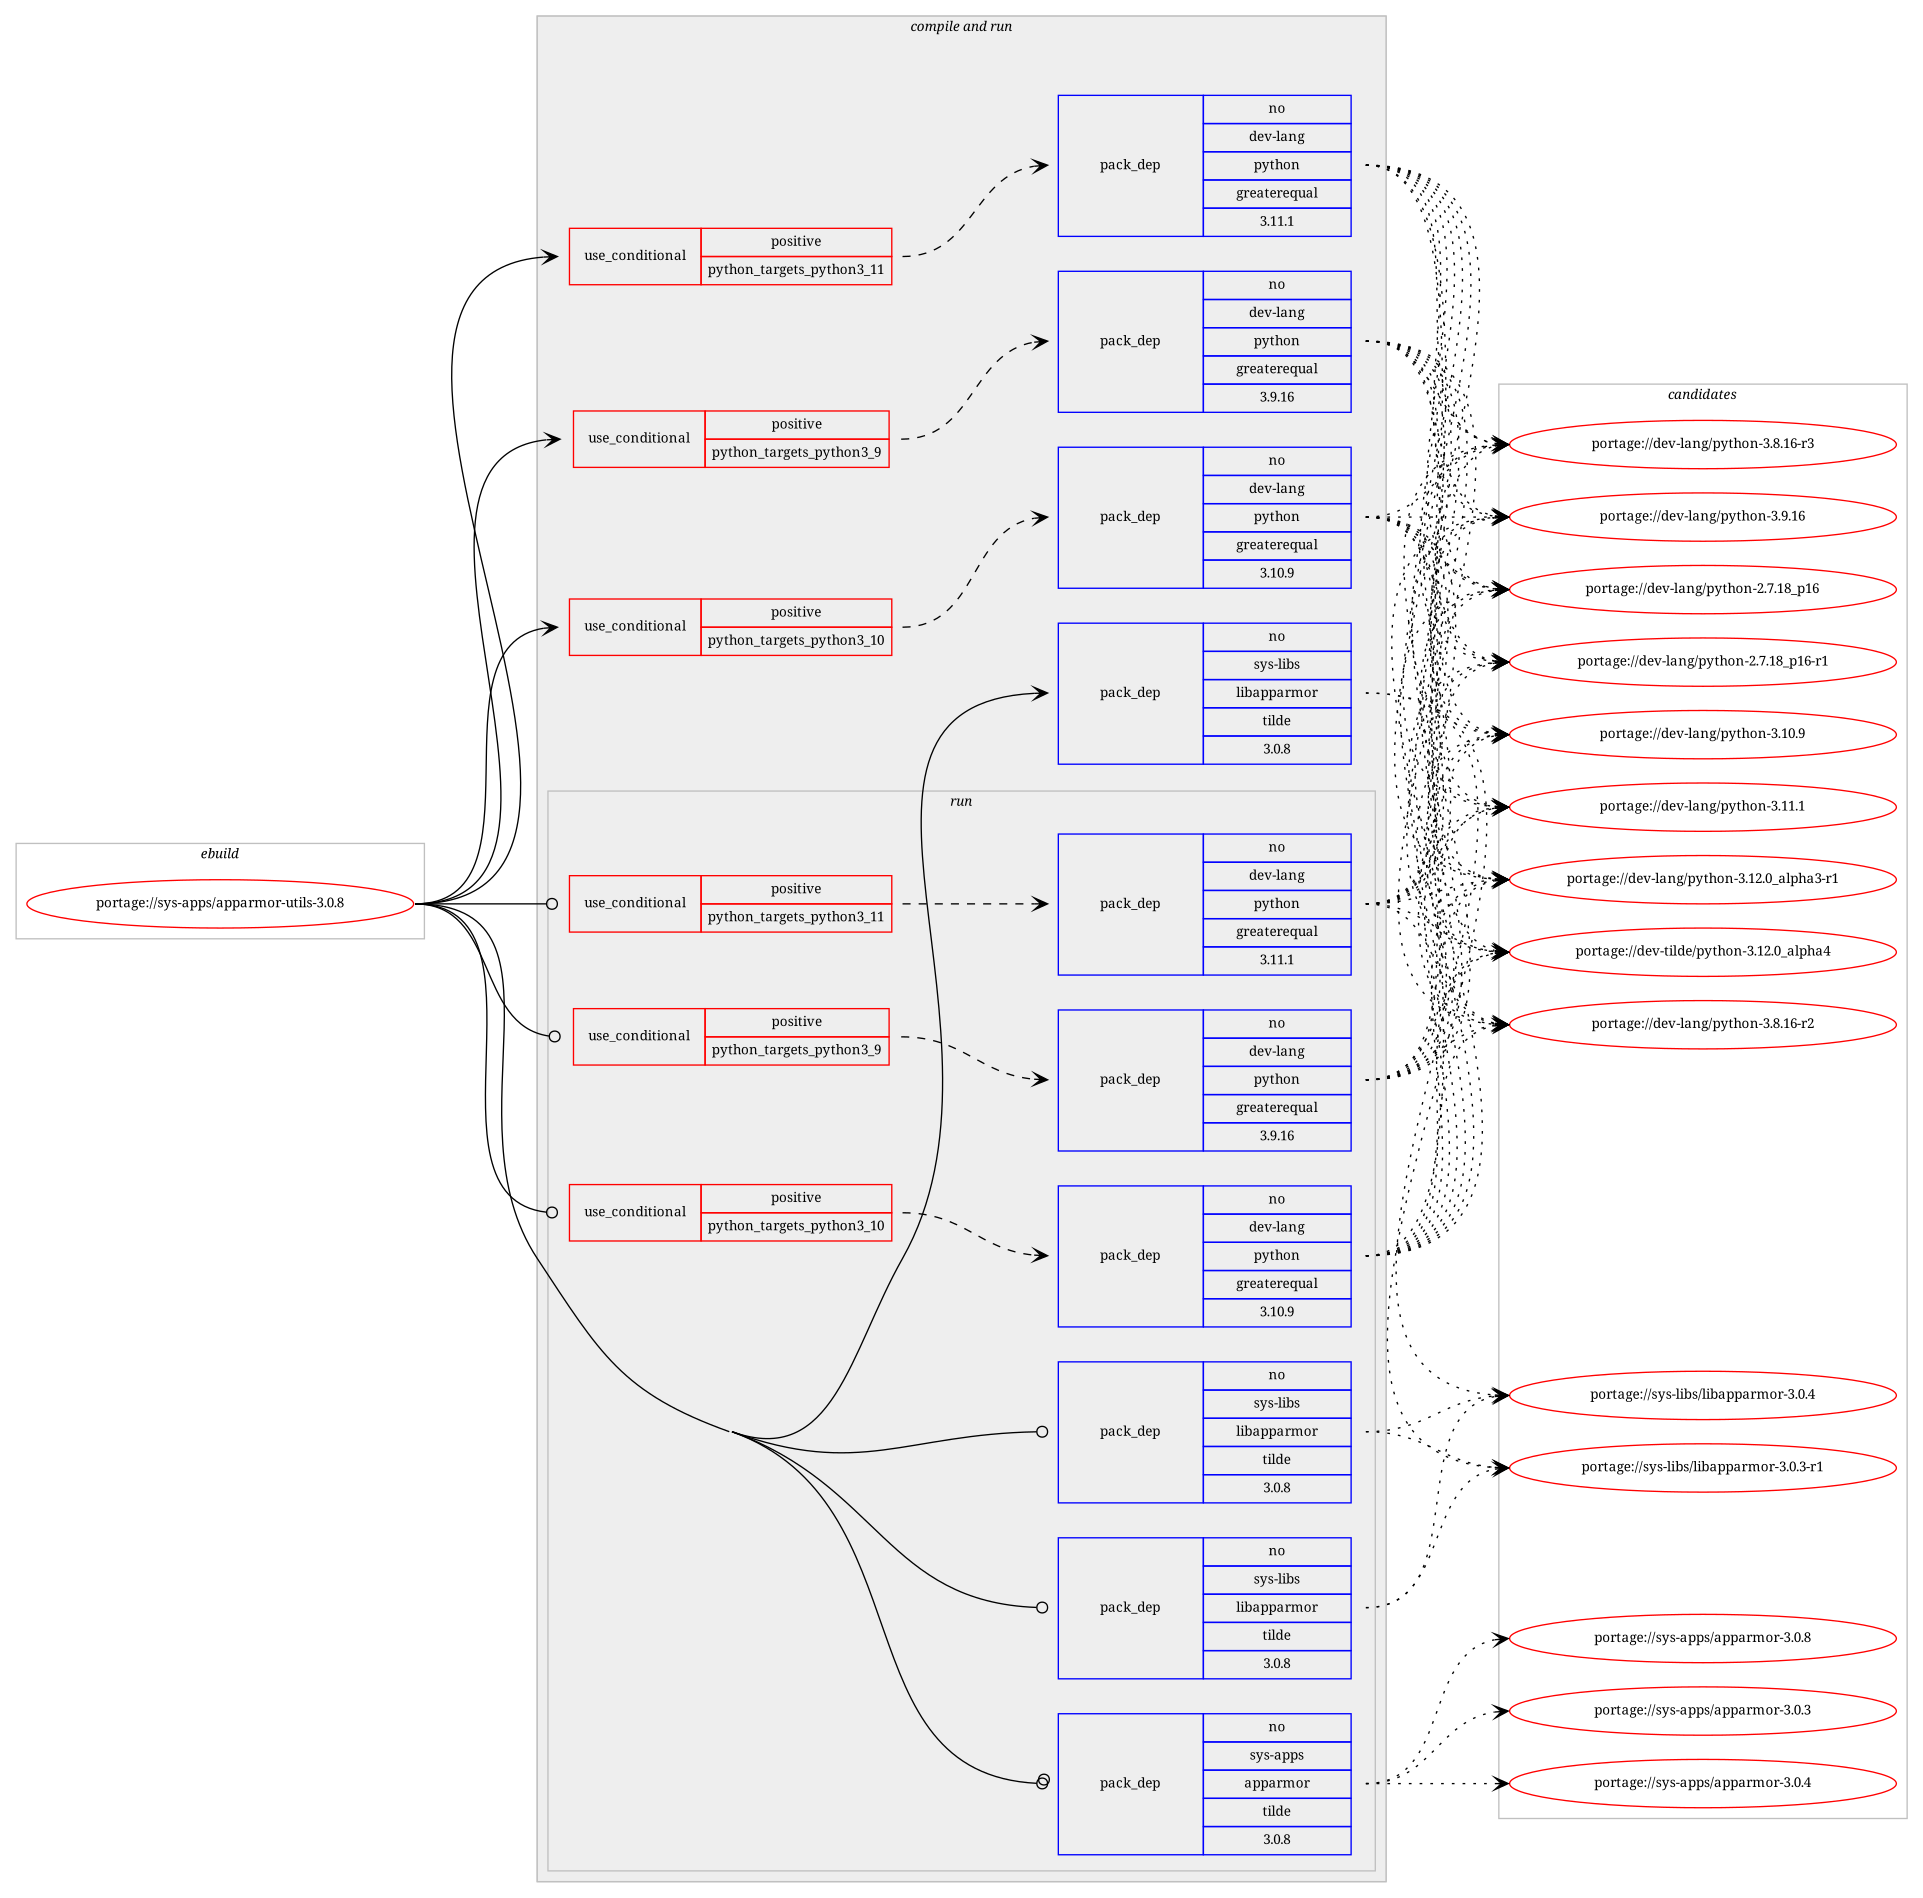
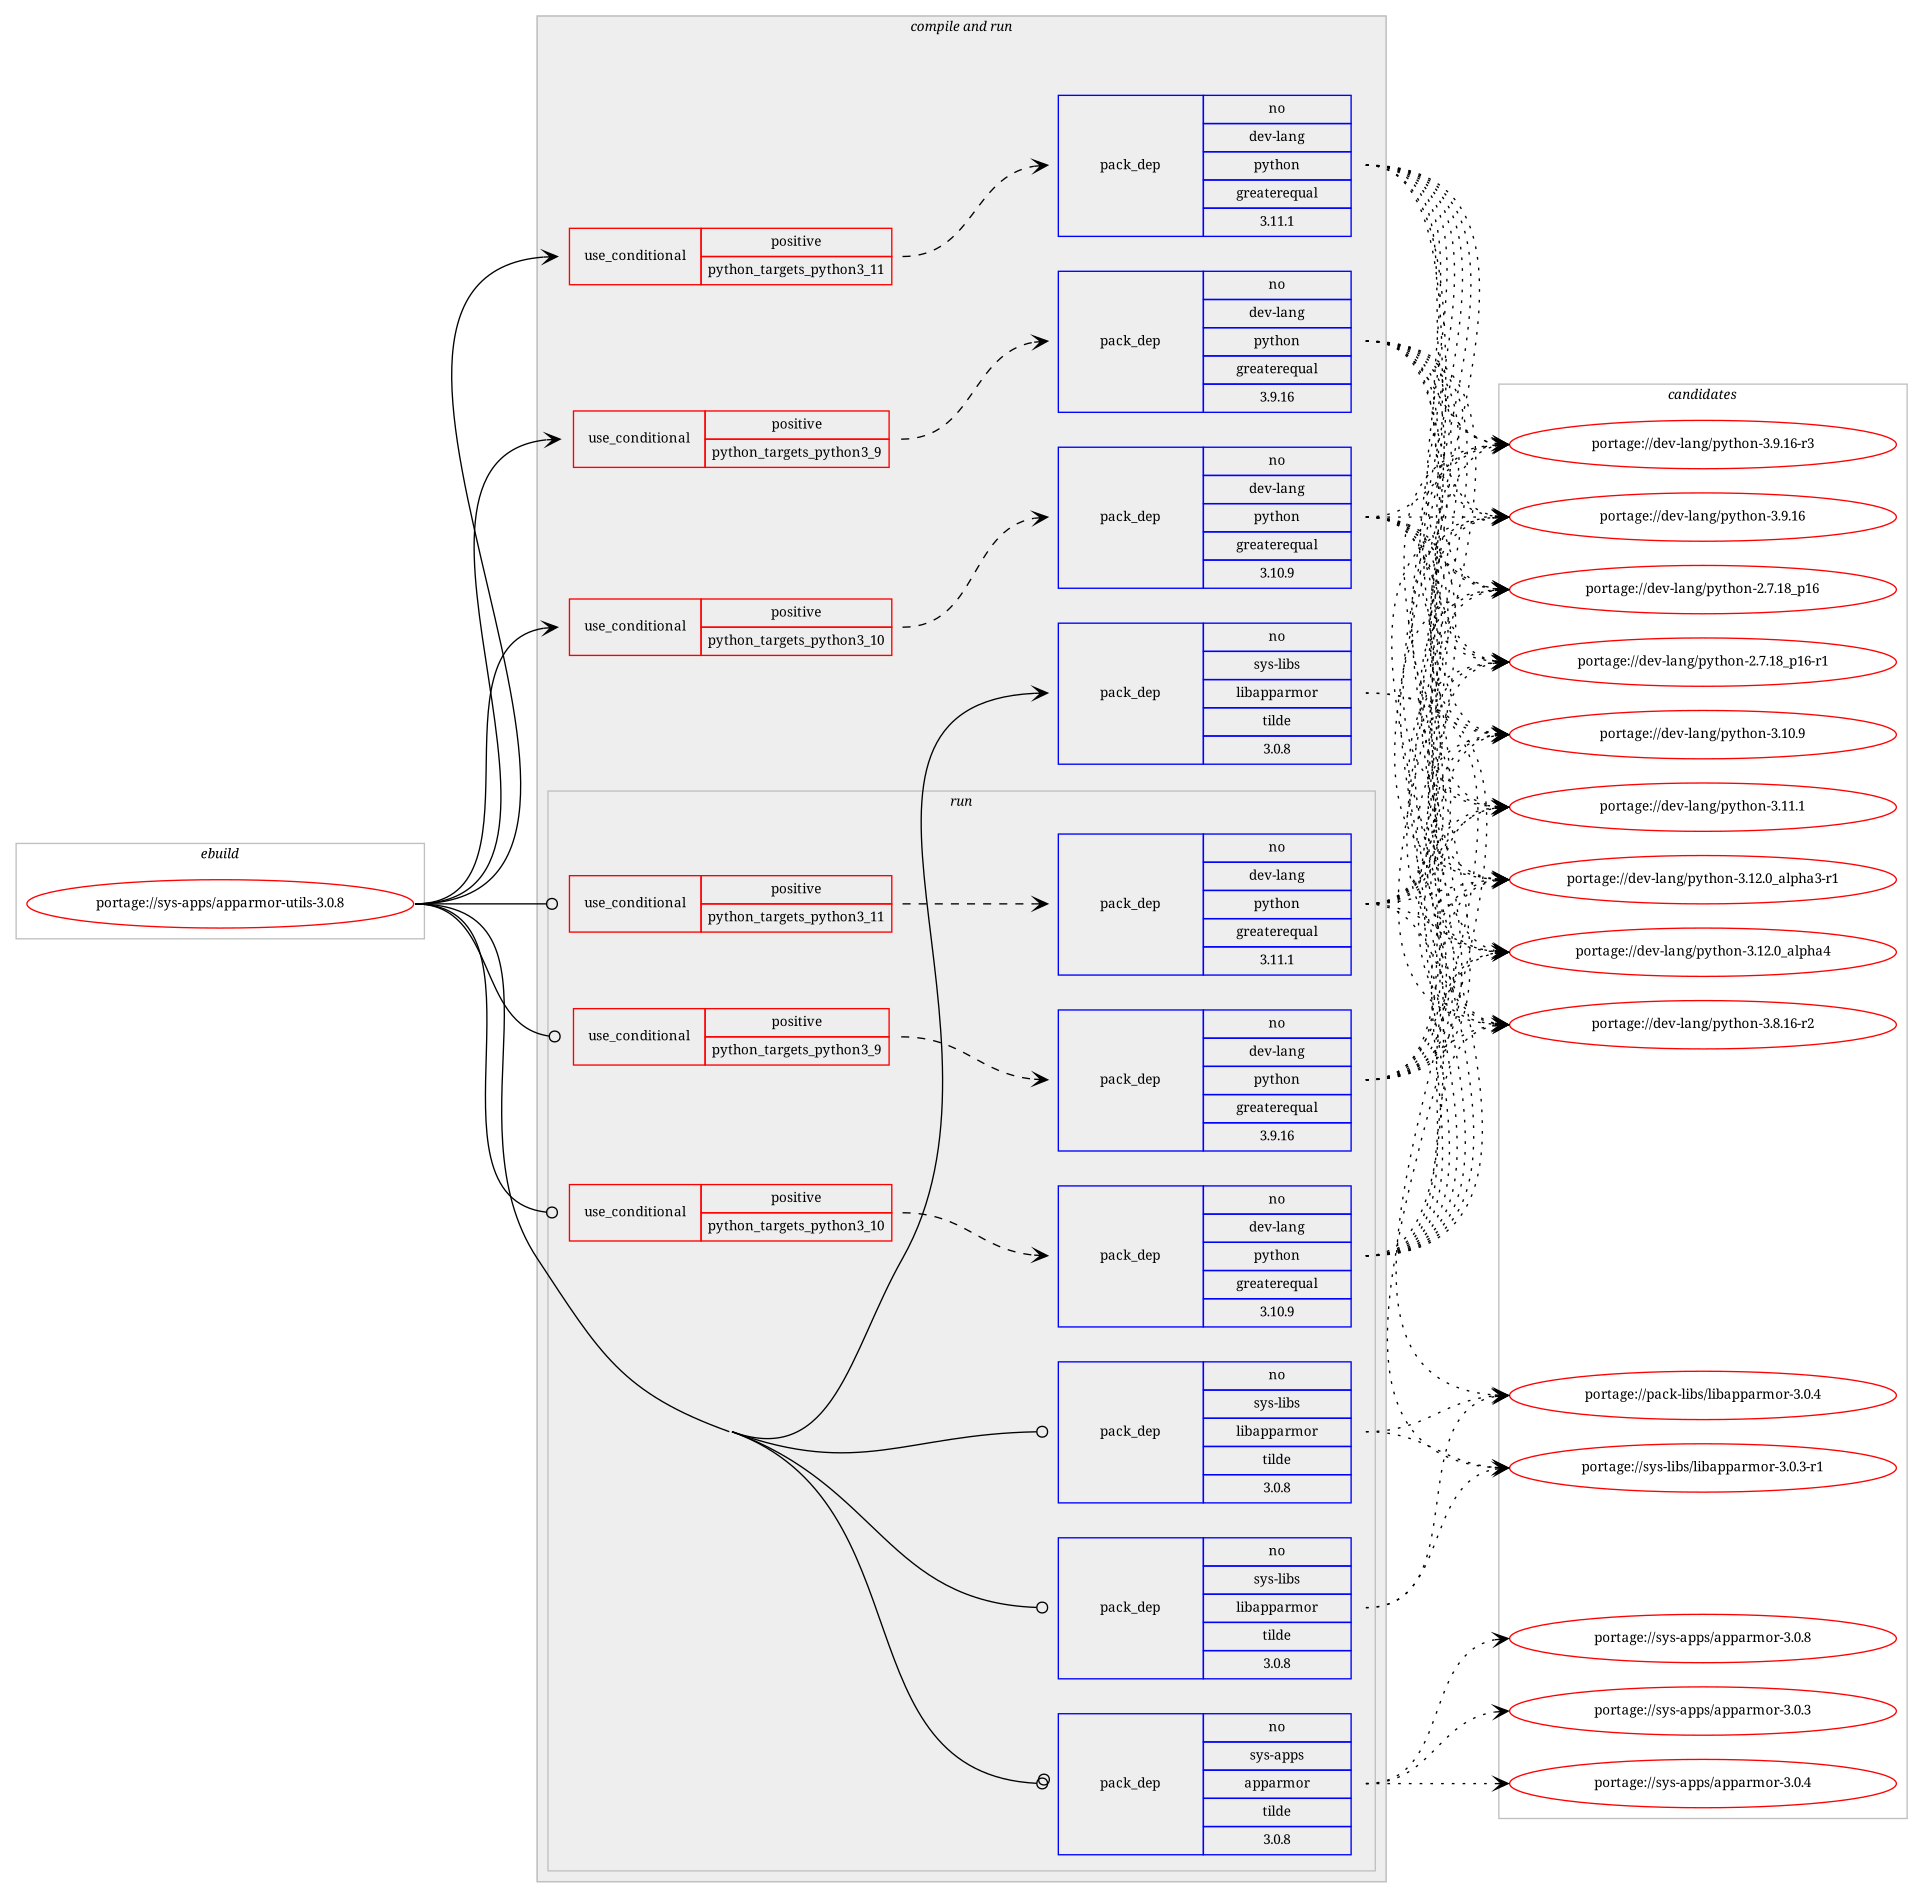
(1703, 445) -> (1703, 445)
(1703, 952) -> (1703, 952)
(1703, 1395) -> (1703, 1395)
